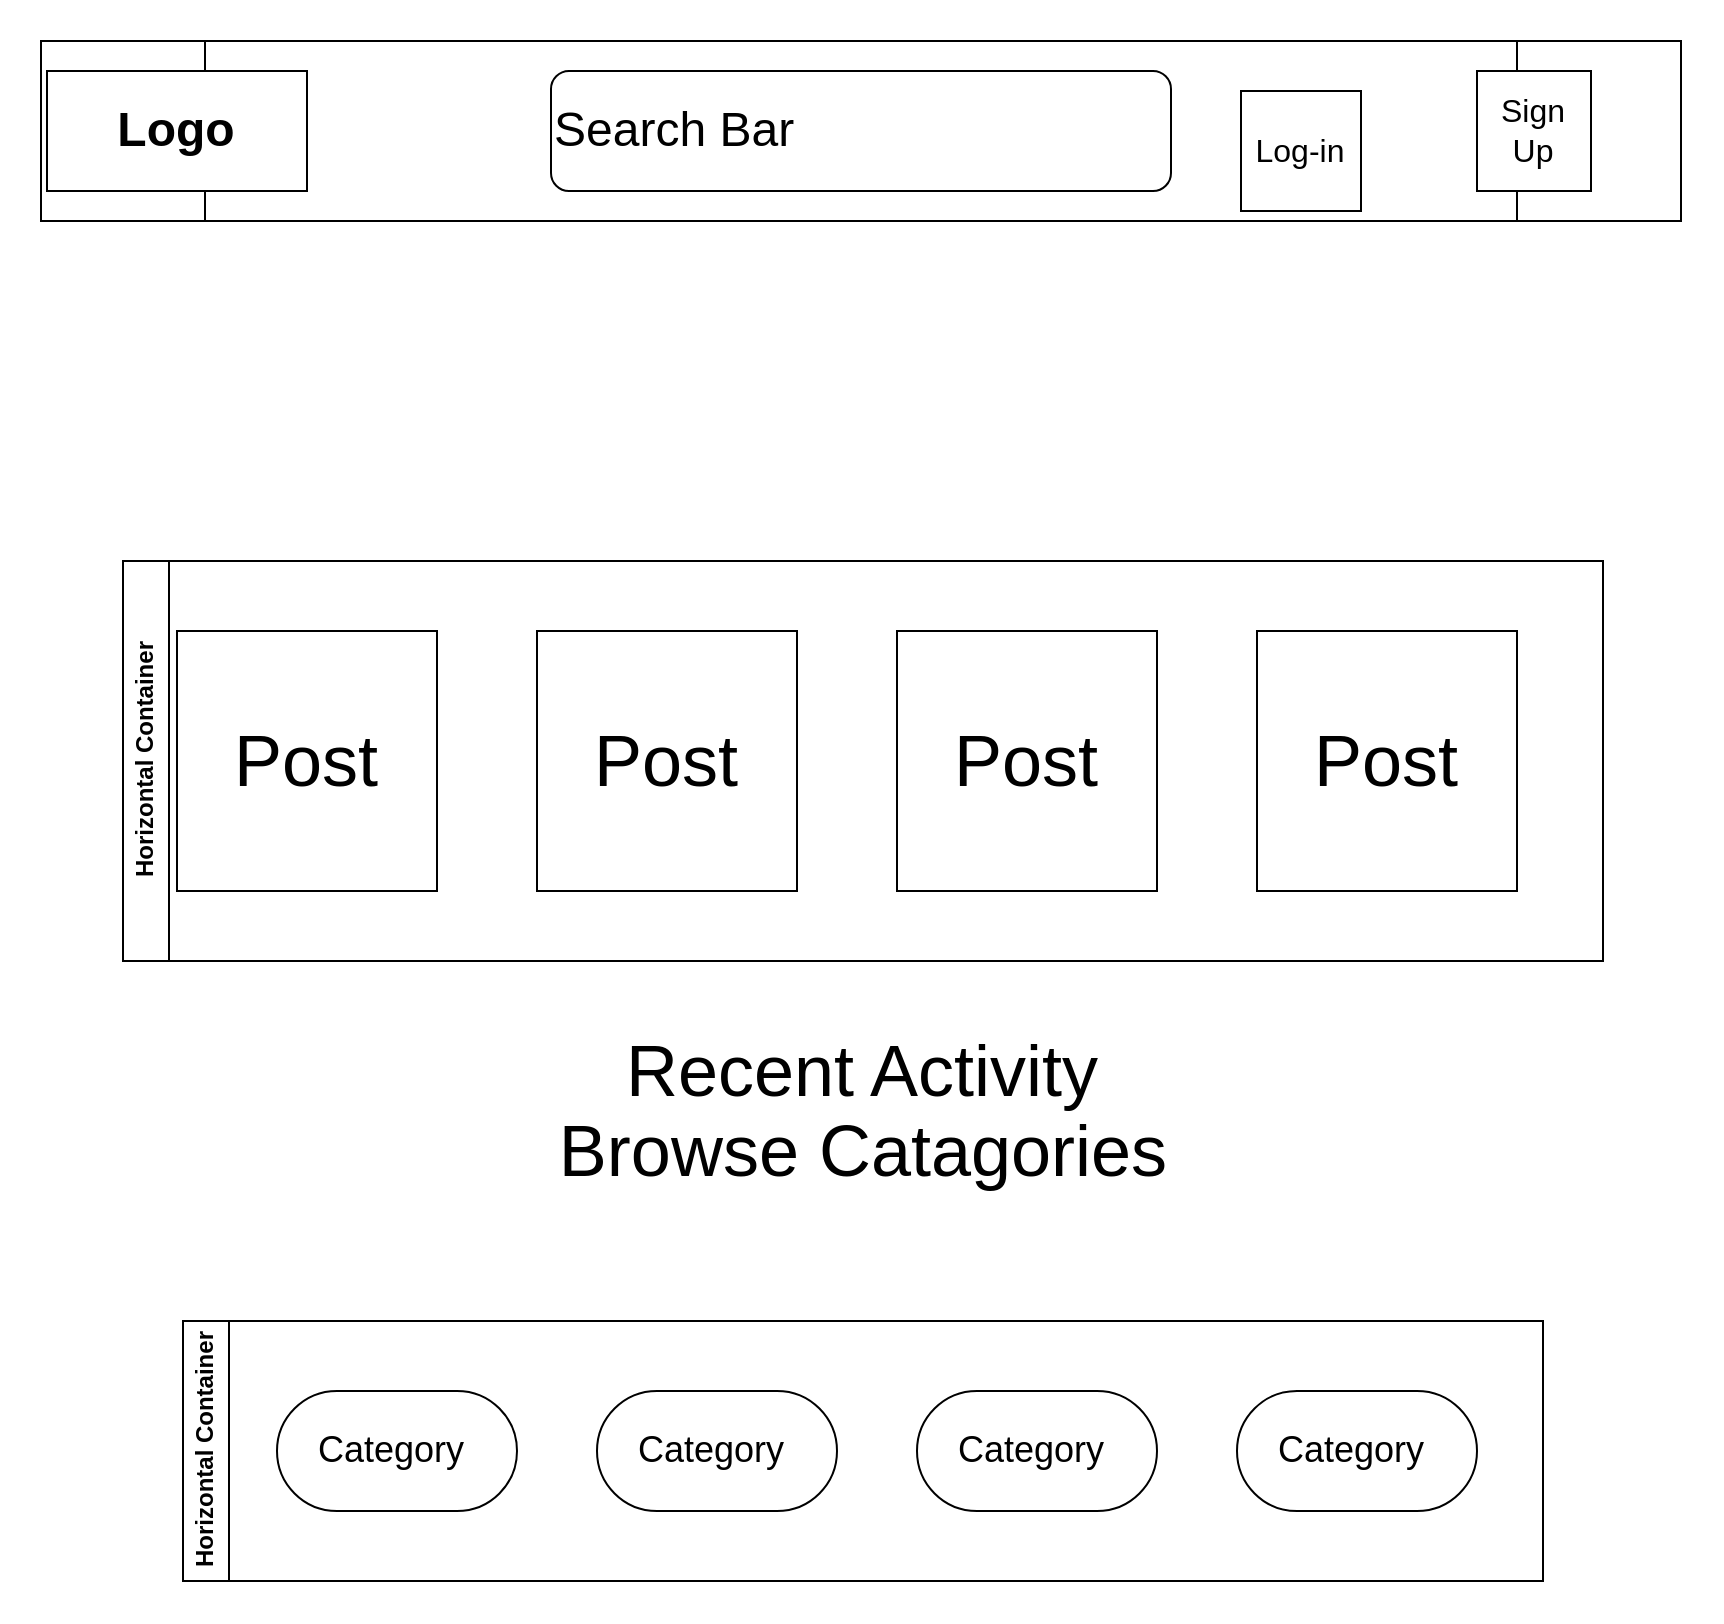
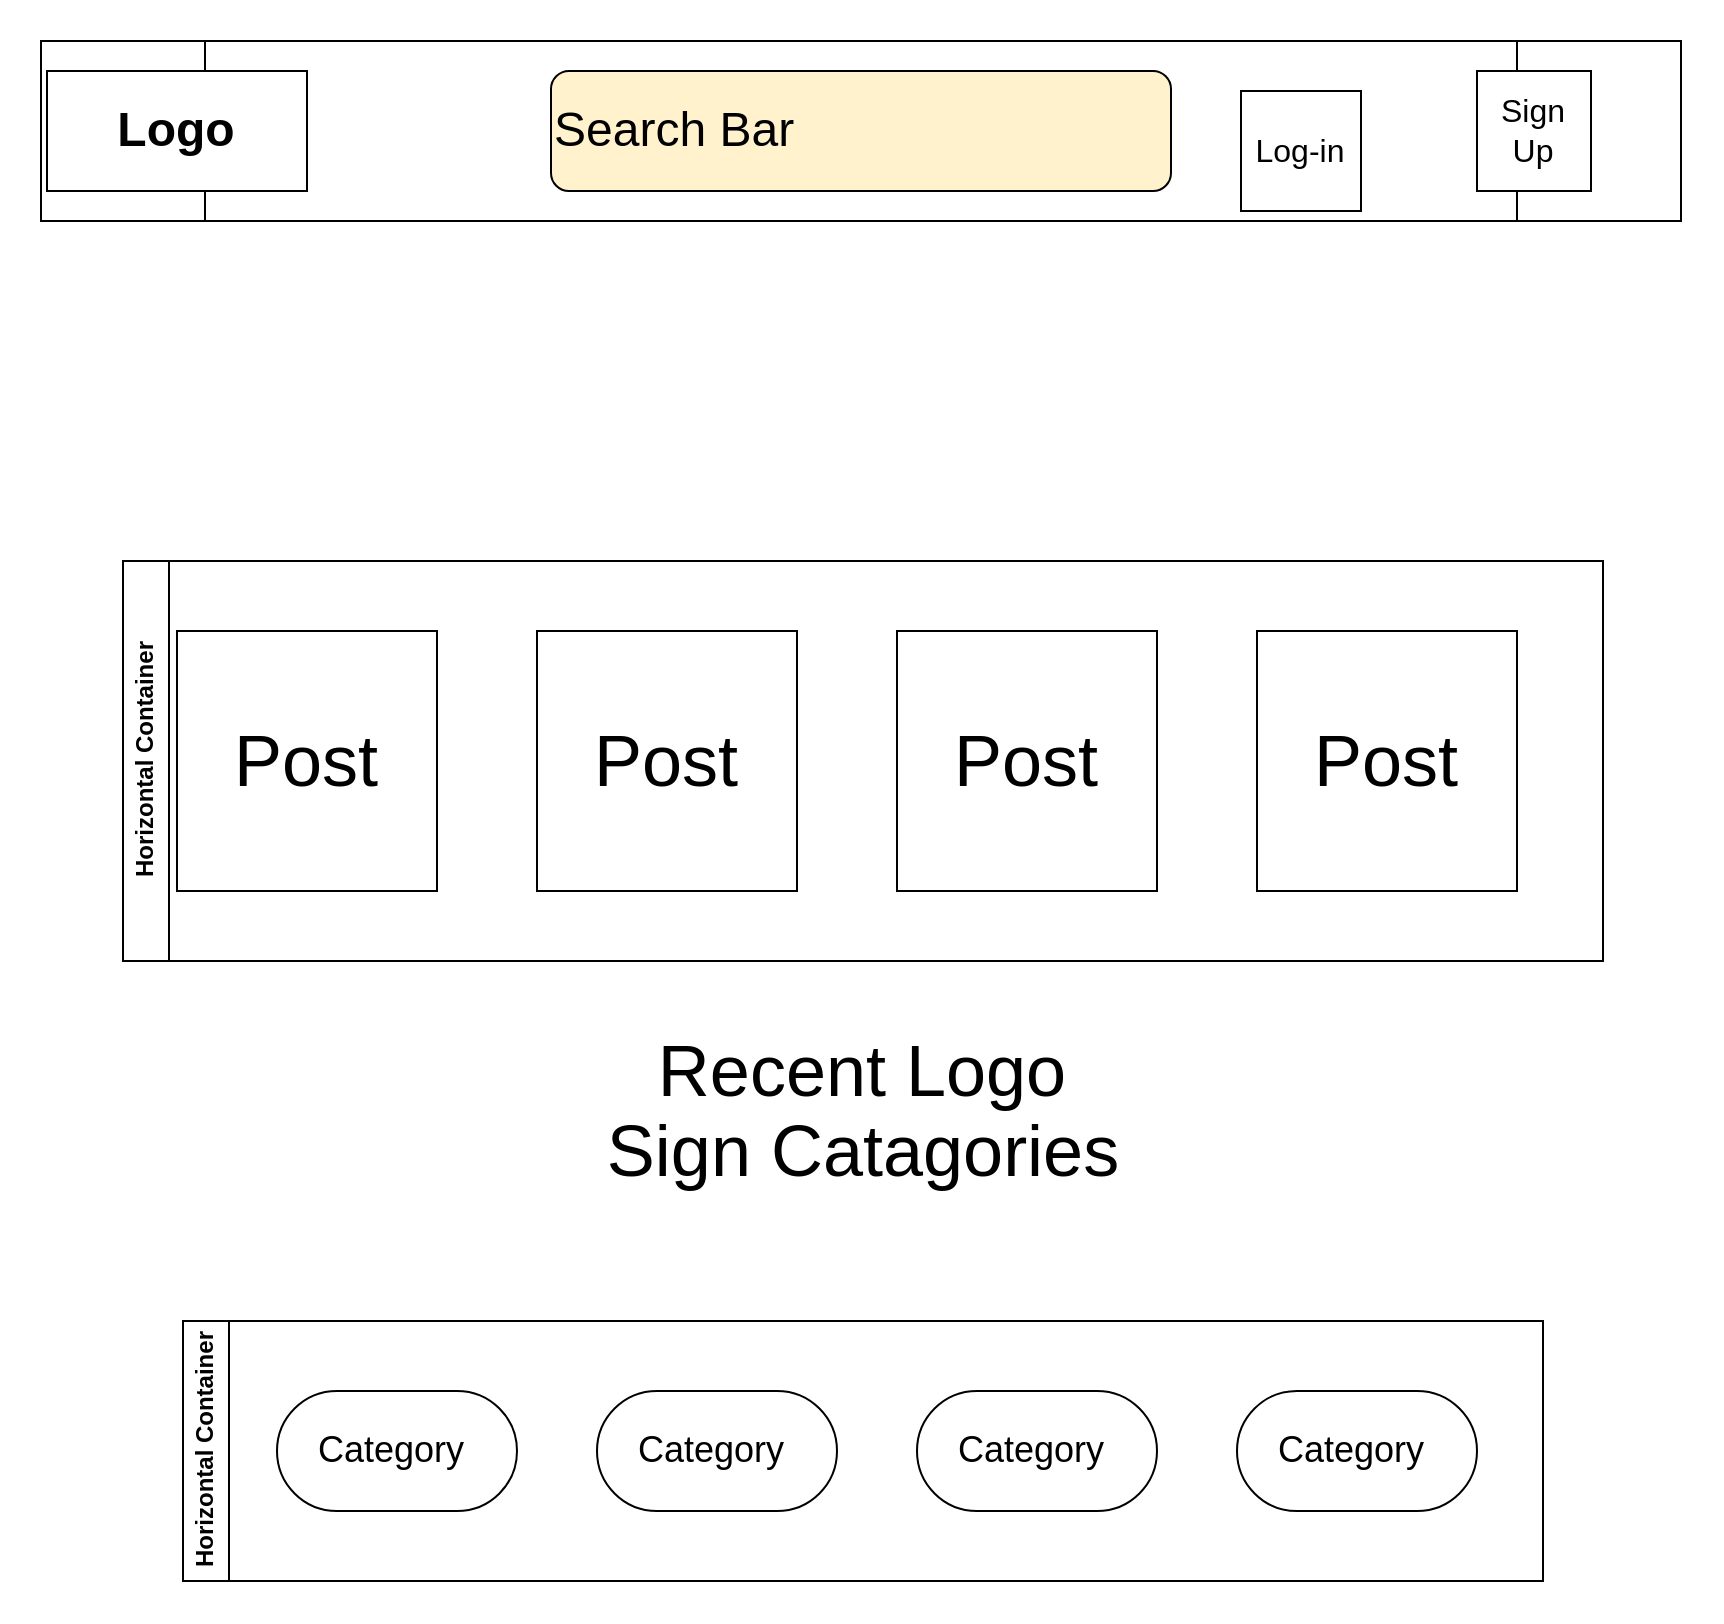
(861, 131) -> (861, 131)
(863, 1071) -> (863, 1071)
(864, 1151) -> (864, 1151)
